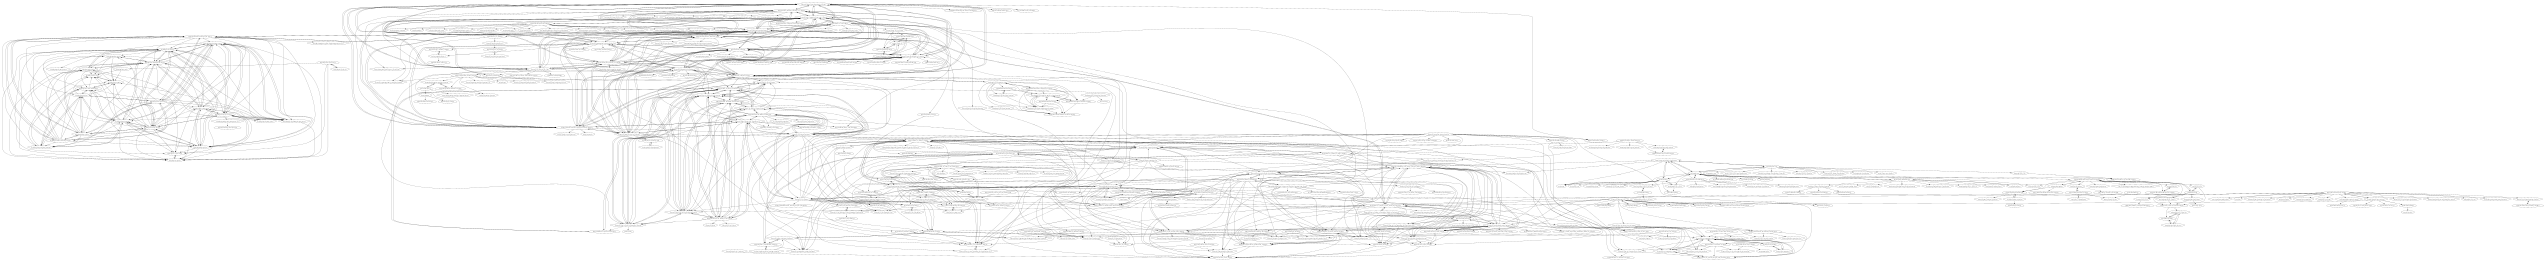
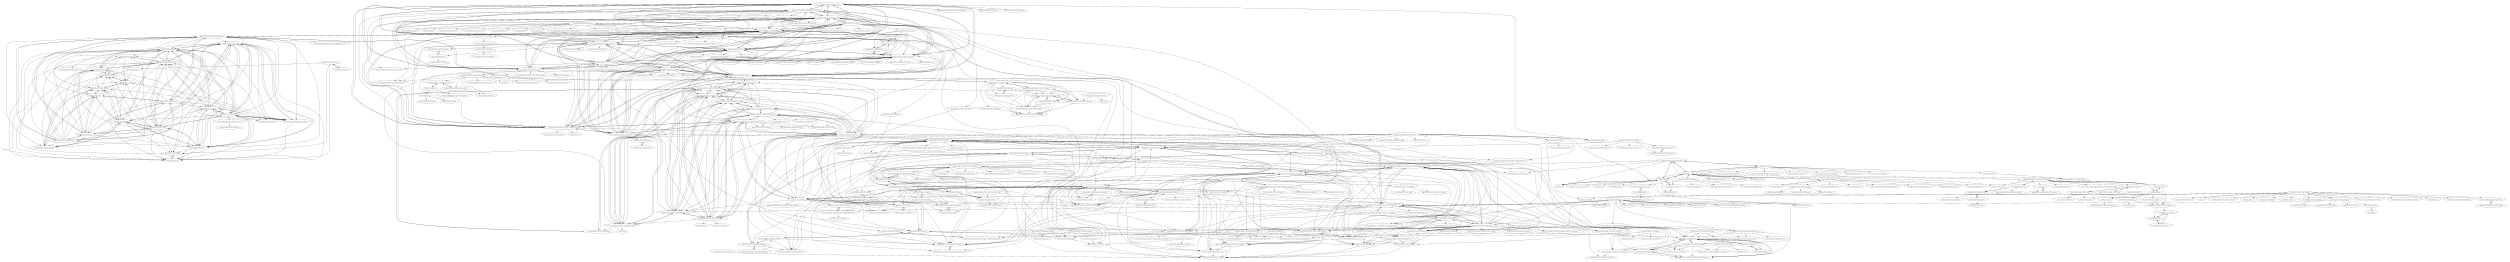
(1724, 186) -> none
